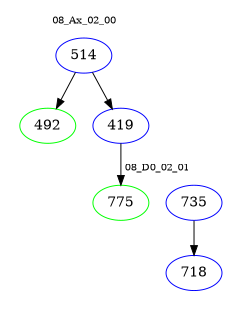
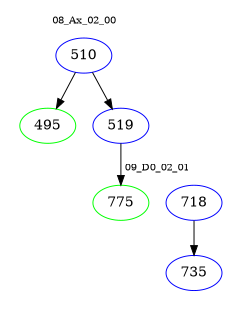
(84, 56) -> (84, 56)
(48, 126) -> (48, 126)
(121, 126) -> (121, 126)
(157, 168) -> (157, 168)
(194, 233) -> (194, 233)
